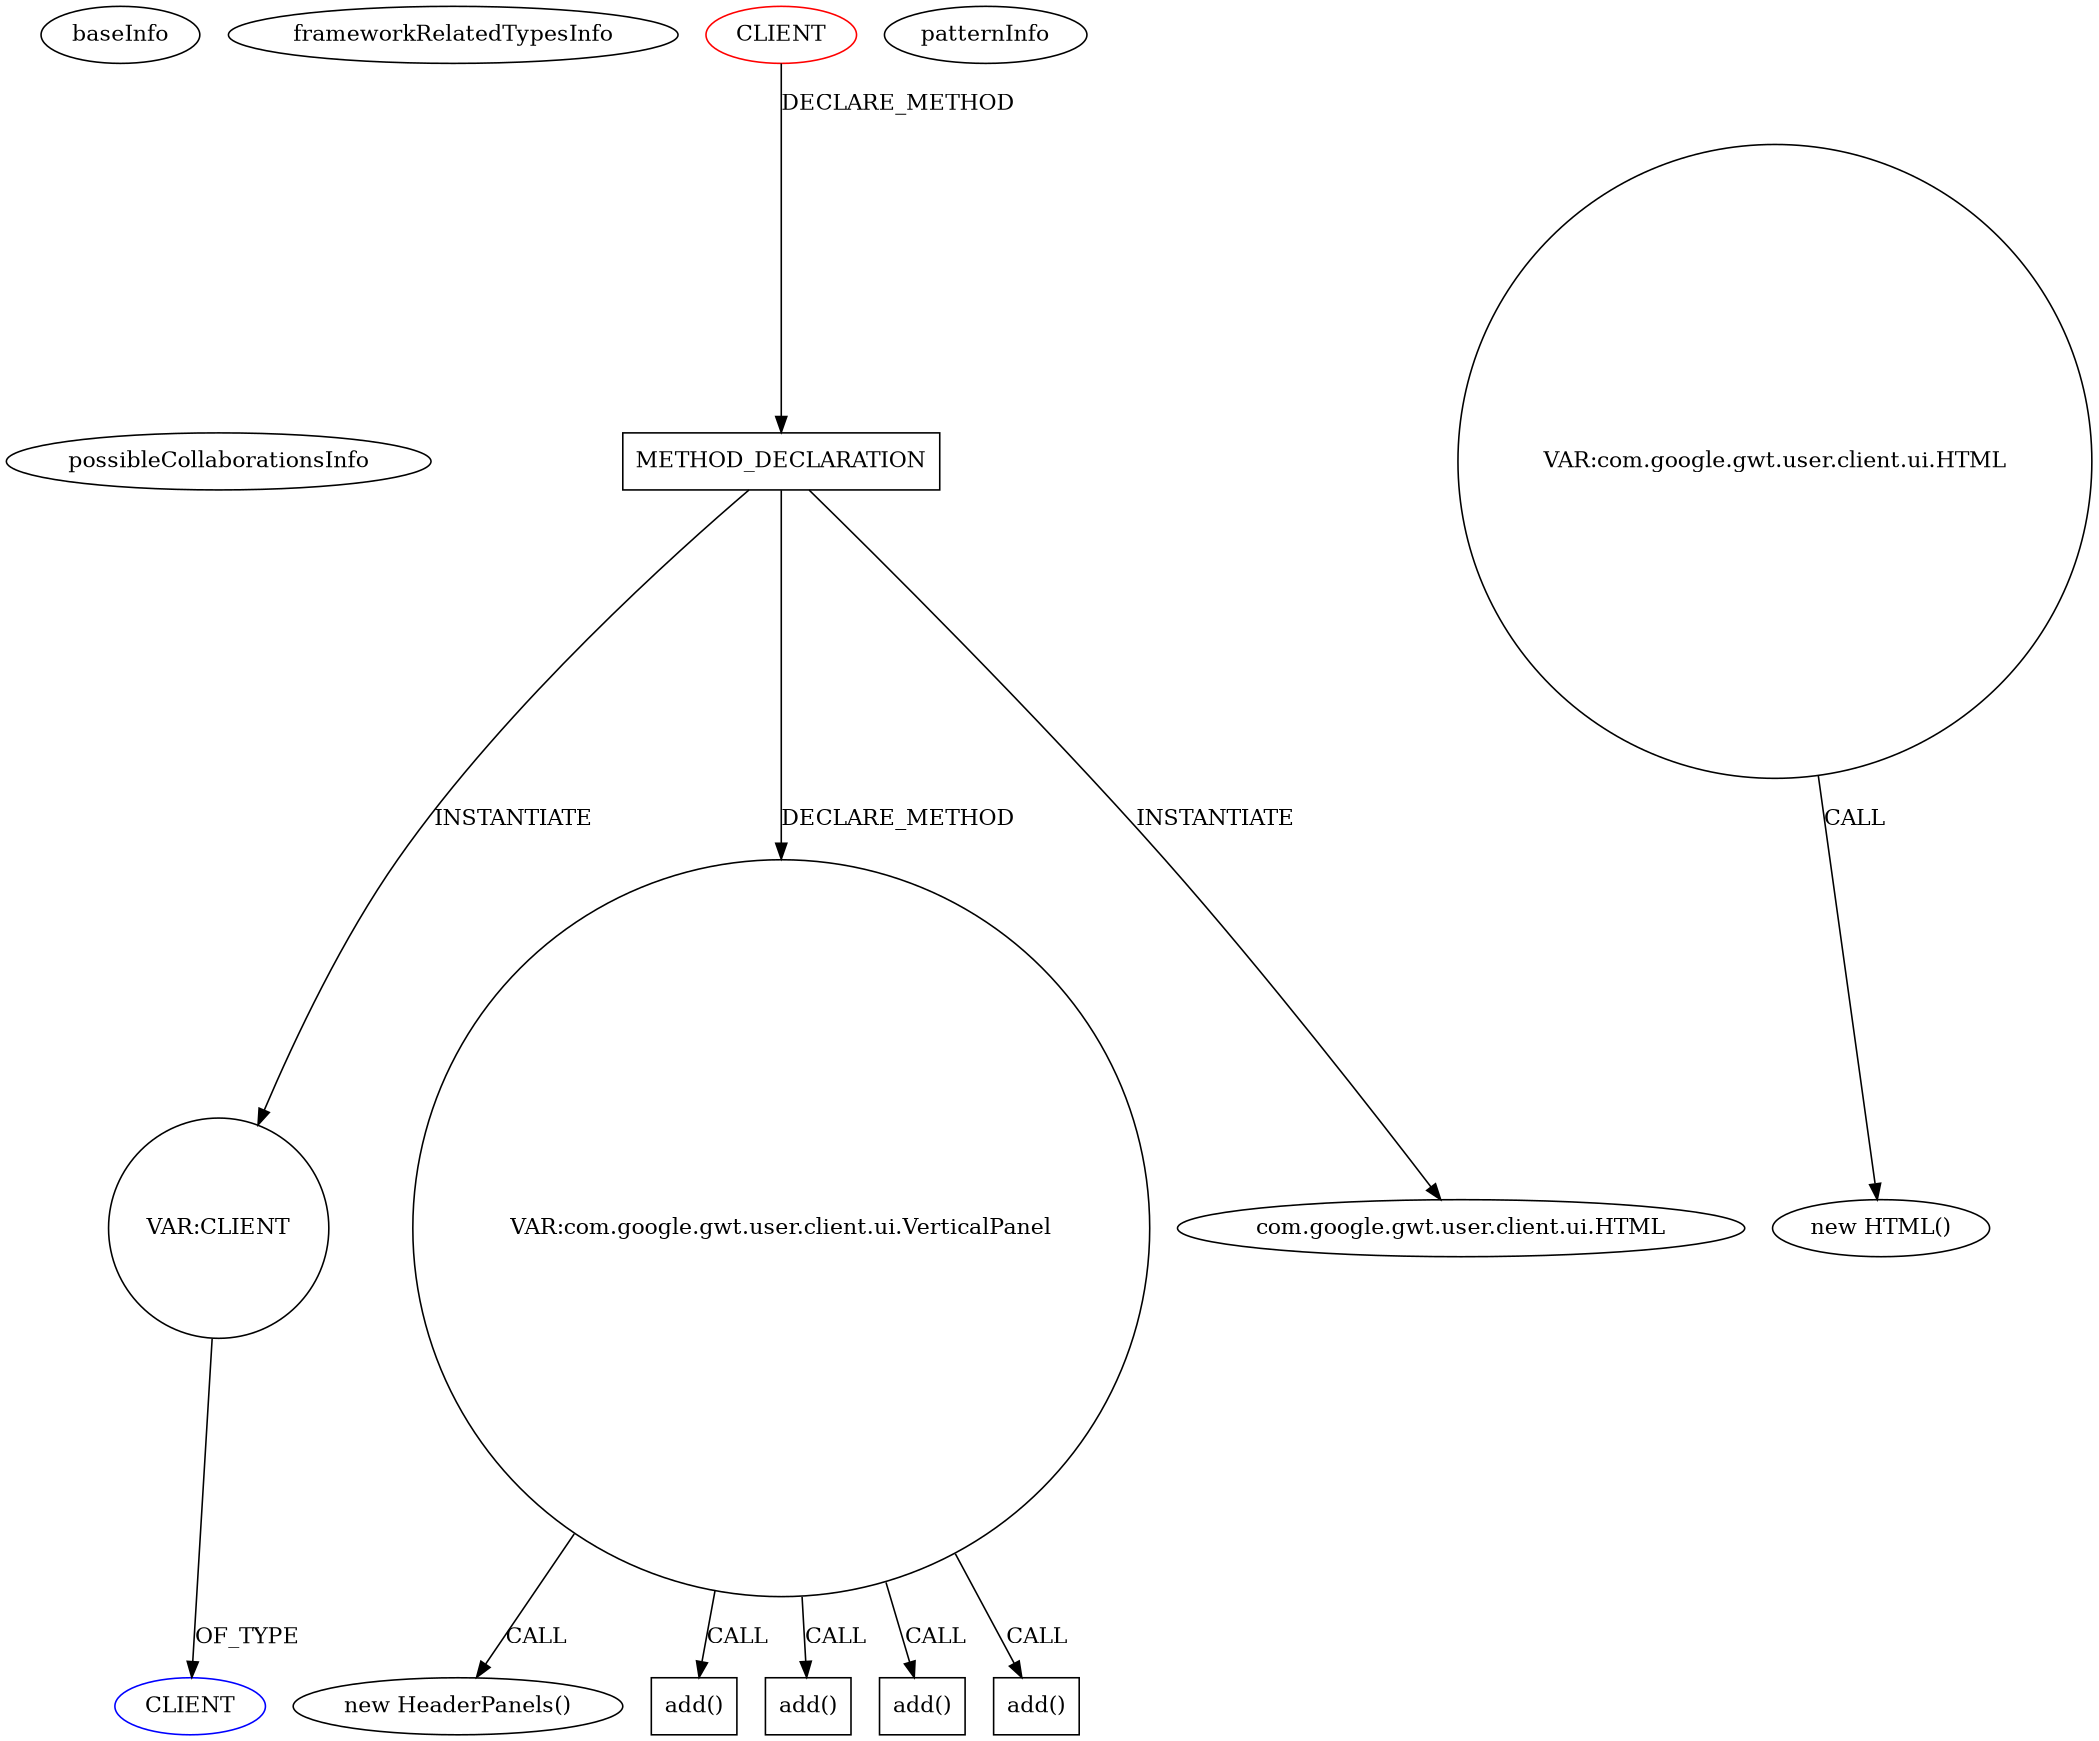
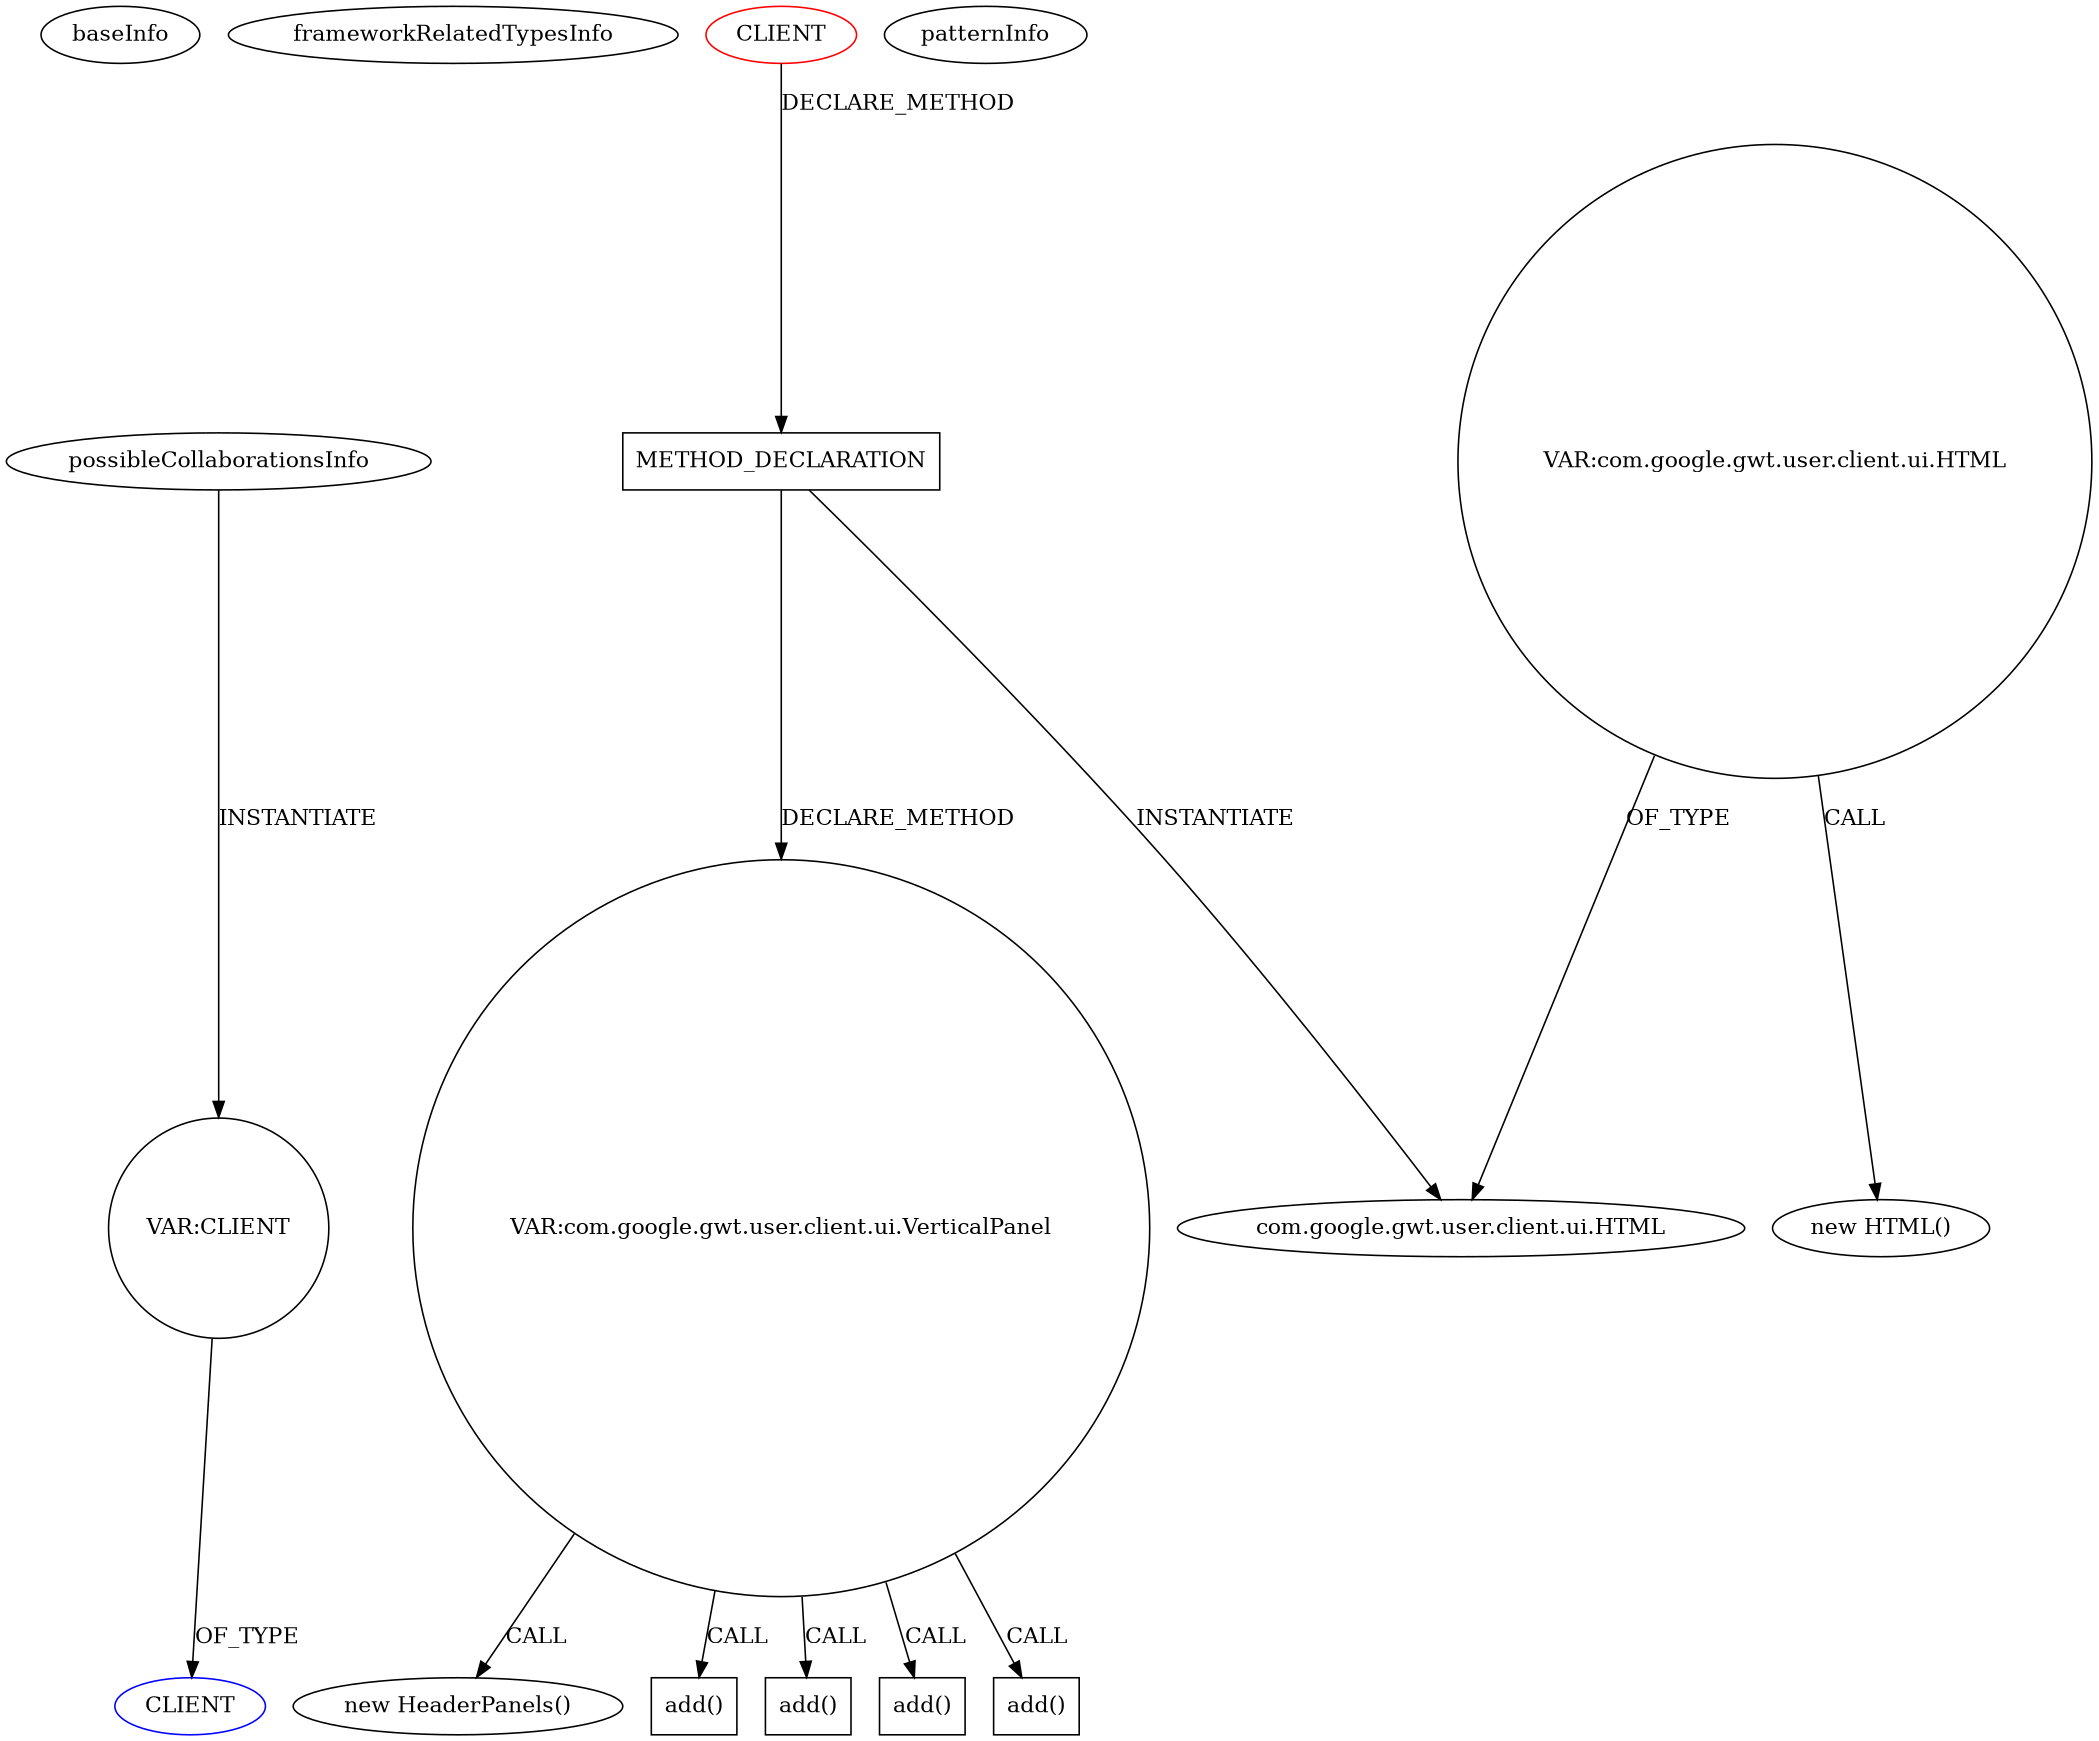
(467, 770) -> (219, 796)
none -> (1566, 970)
